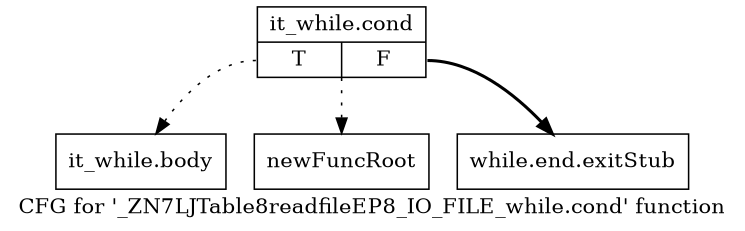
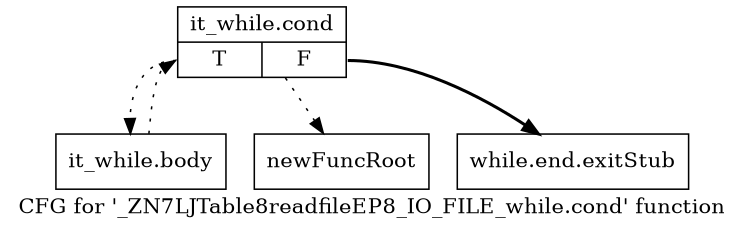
none -> (153, 101)
